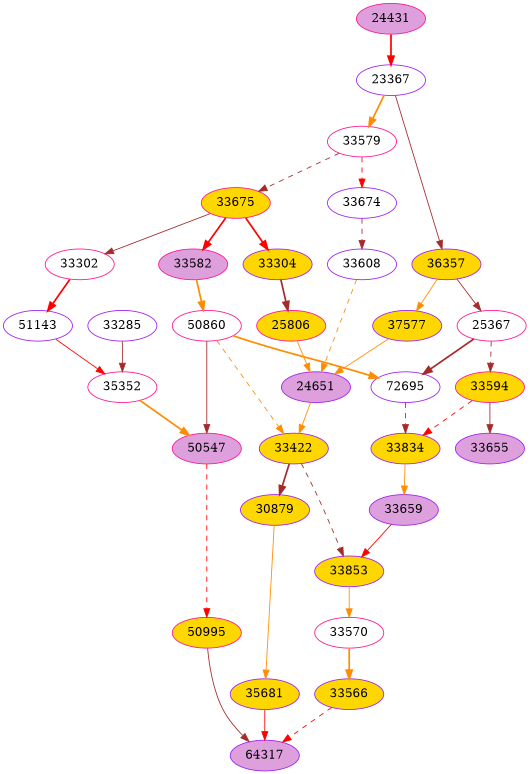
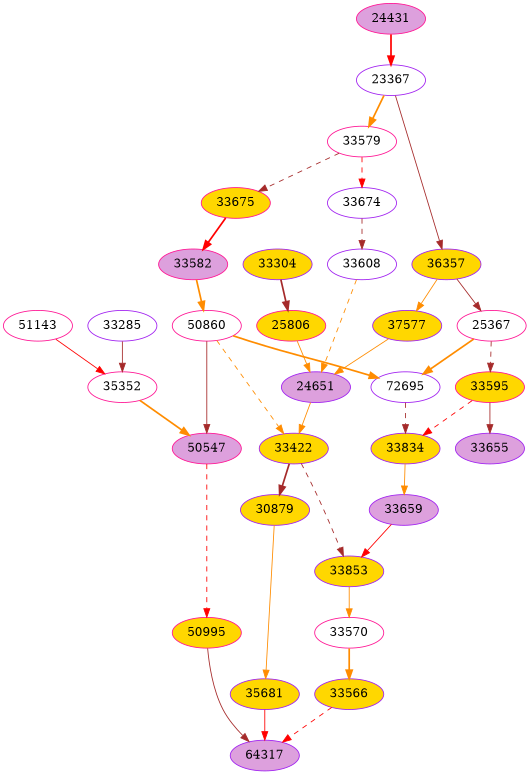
(254, 230) -> none
(80, 264) -> none
(38, 326) -> (38, 326)
(452, 354) -> (452, 354)
(490, 387) -> (490, 387)
